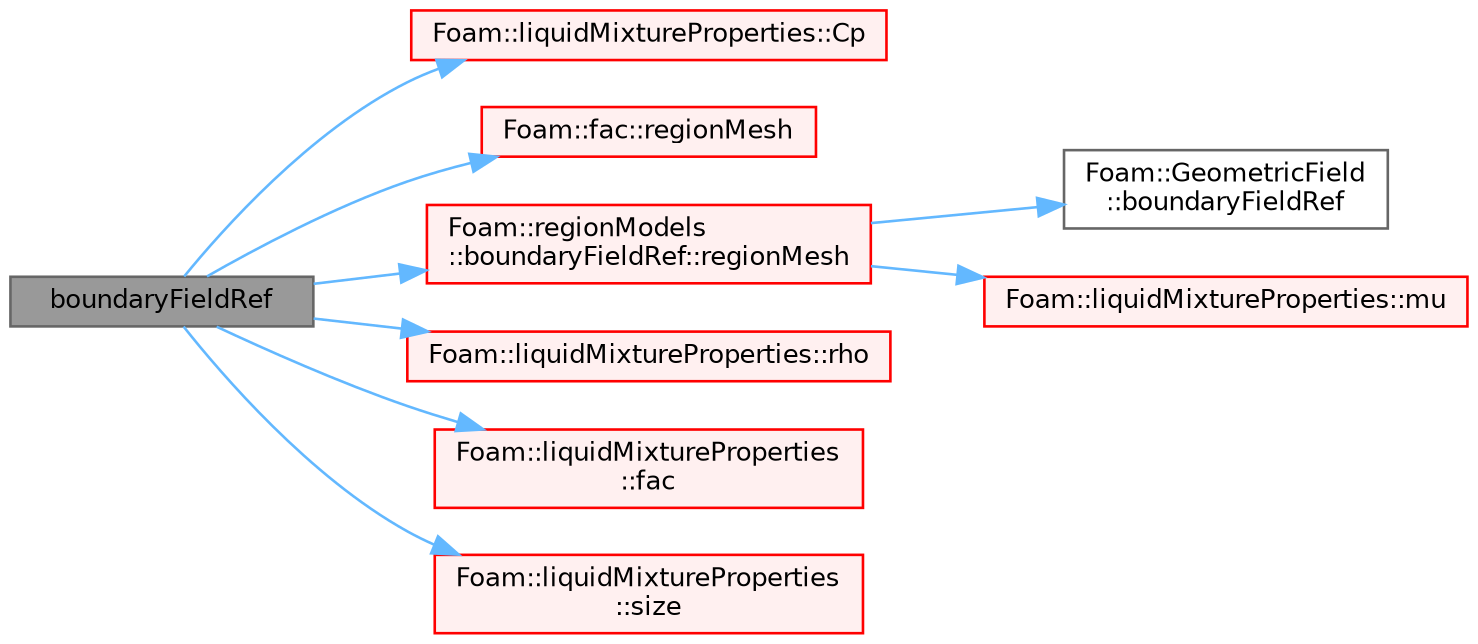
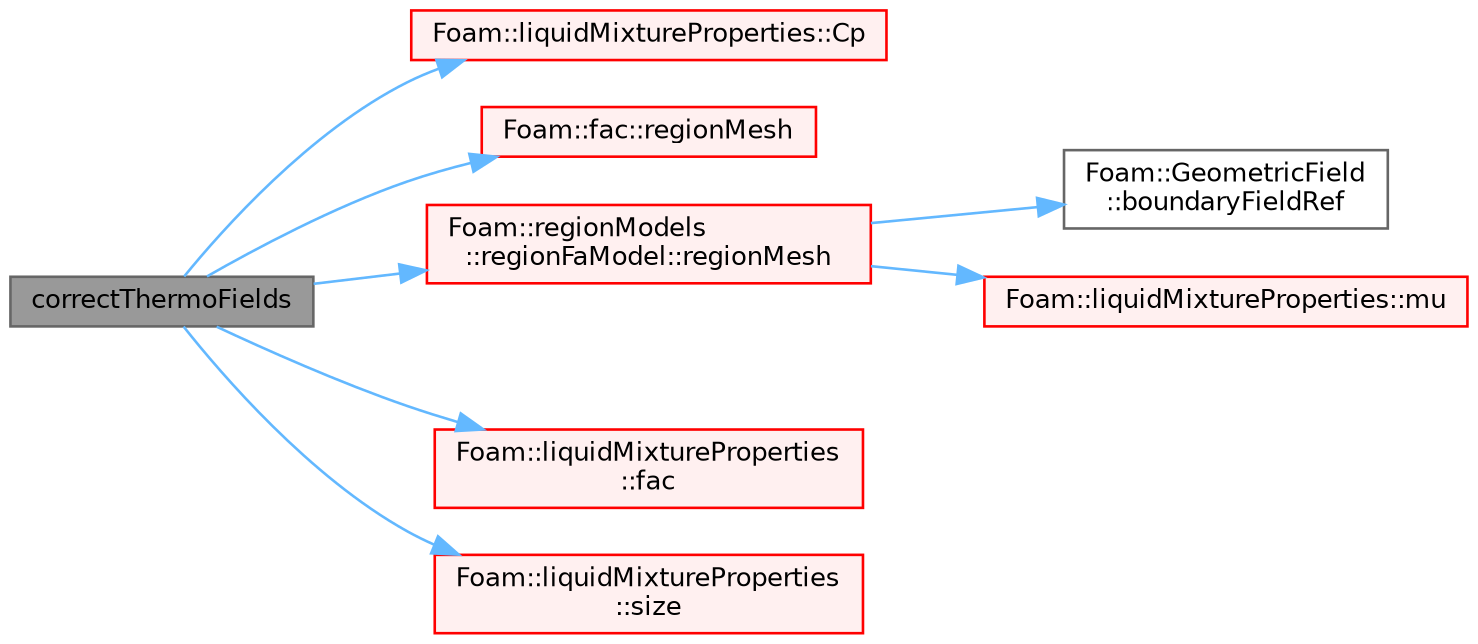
(649, 244) -> (649, 244)
(162, 302) -> (162, 302)
(649, 356) -> none
